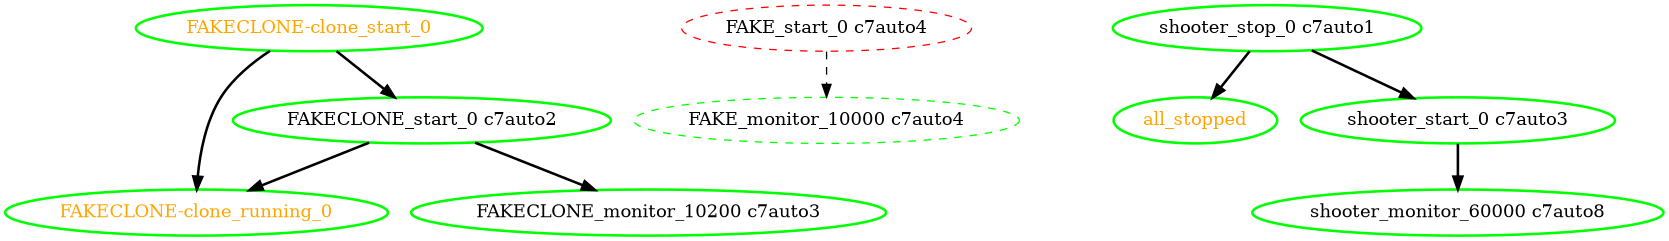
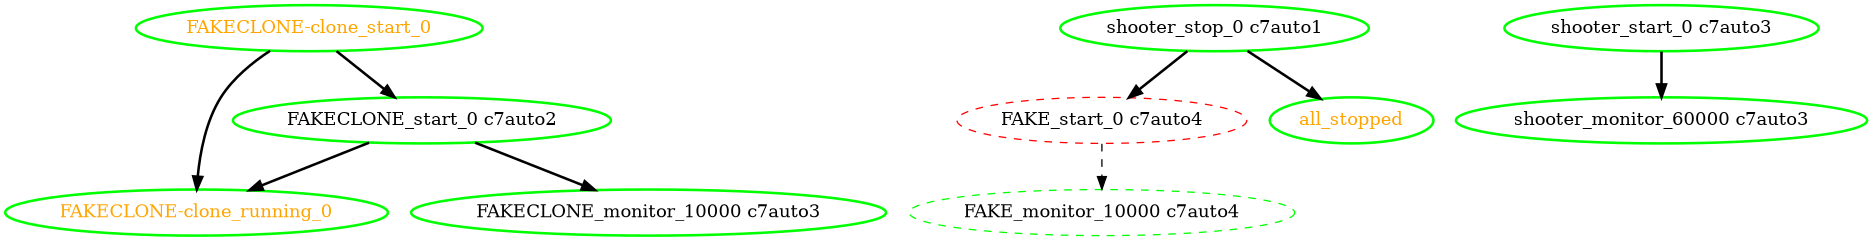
(1357, 72) -> (1163, 70)
(649, 213) -> (649, 213)
(1458, 213) -> (1662, 120)
